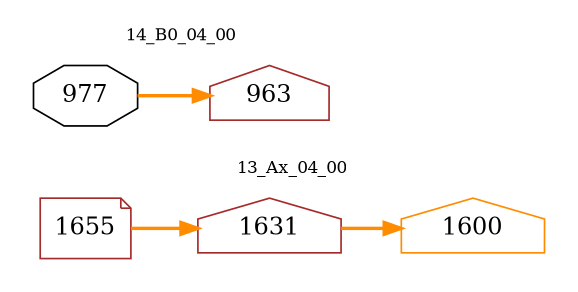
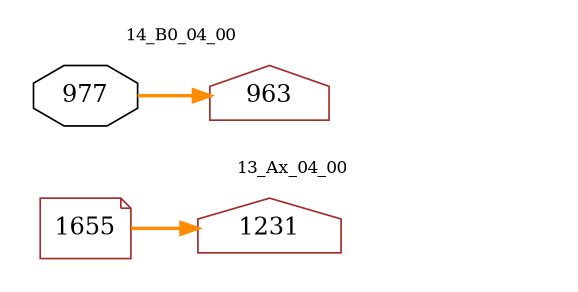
(269, 228) -> (269, 228)
(473, 228) -> none
